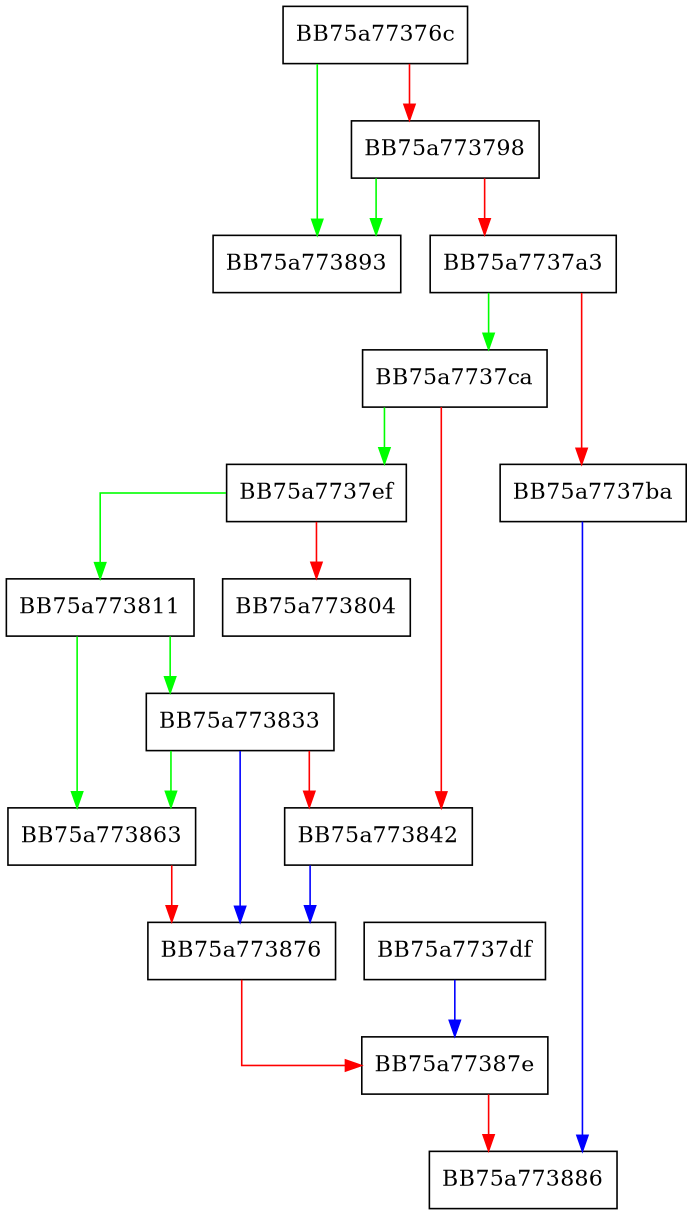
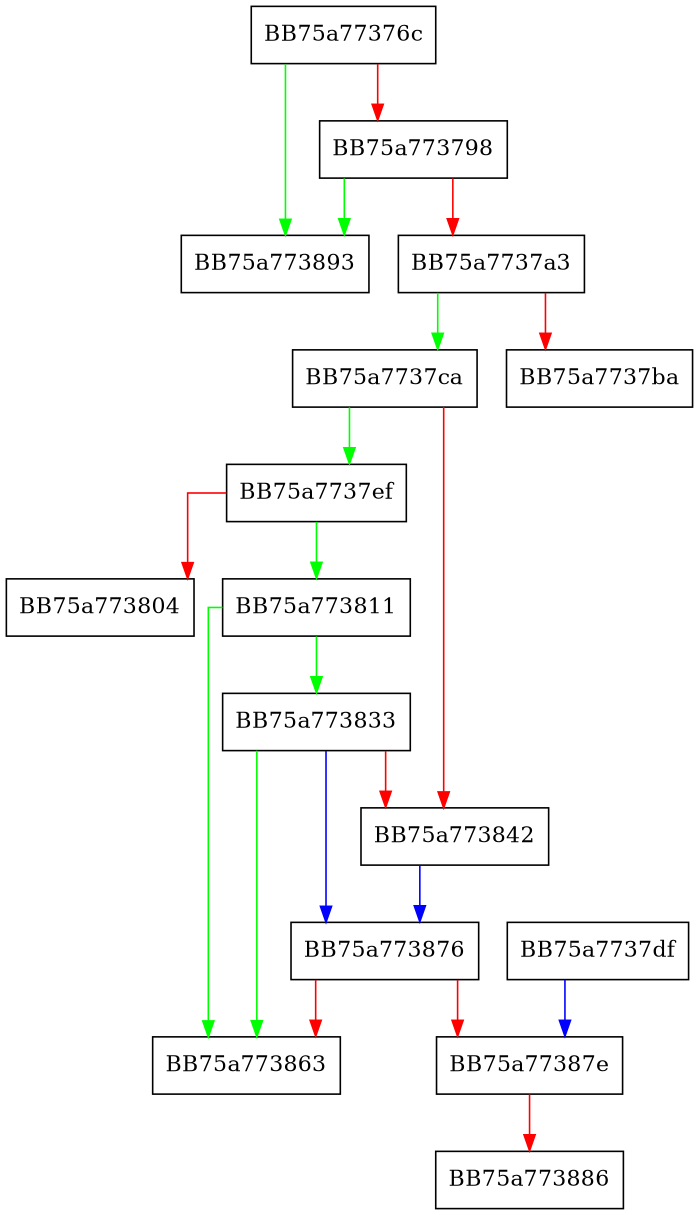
(582, 828) -> none
(172, 886) -> (316, 1000)
